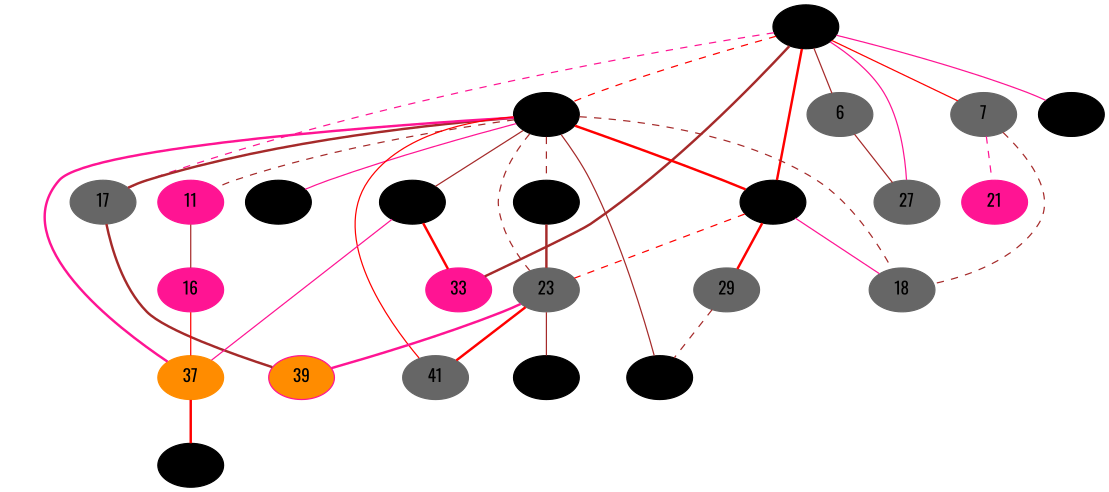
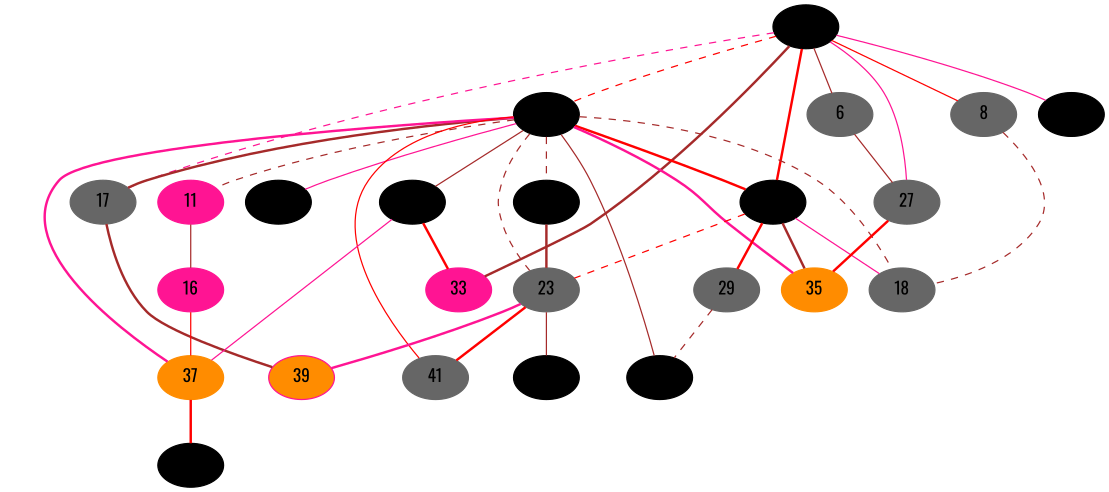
(984, 114) -> (984, 114)
(995, 202) -> none
none -> (814, 290)
